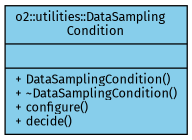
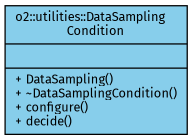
(93, 80) -> (64, 80)
